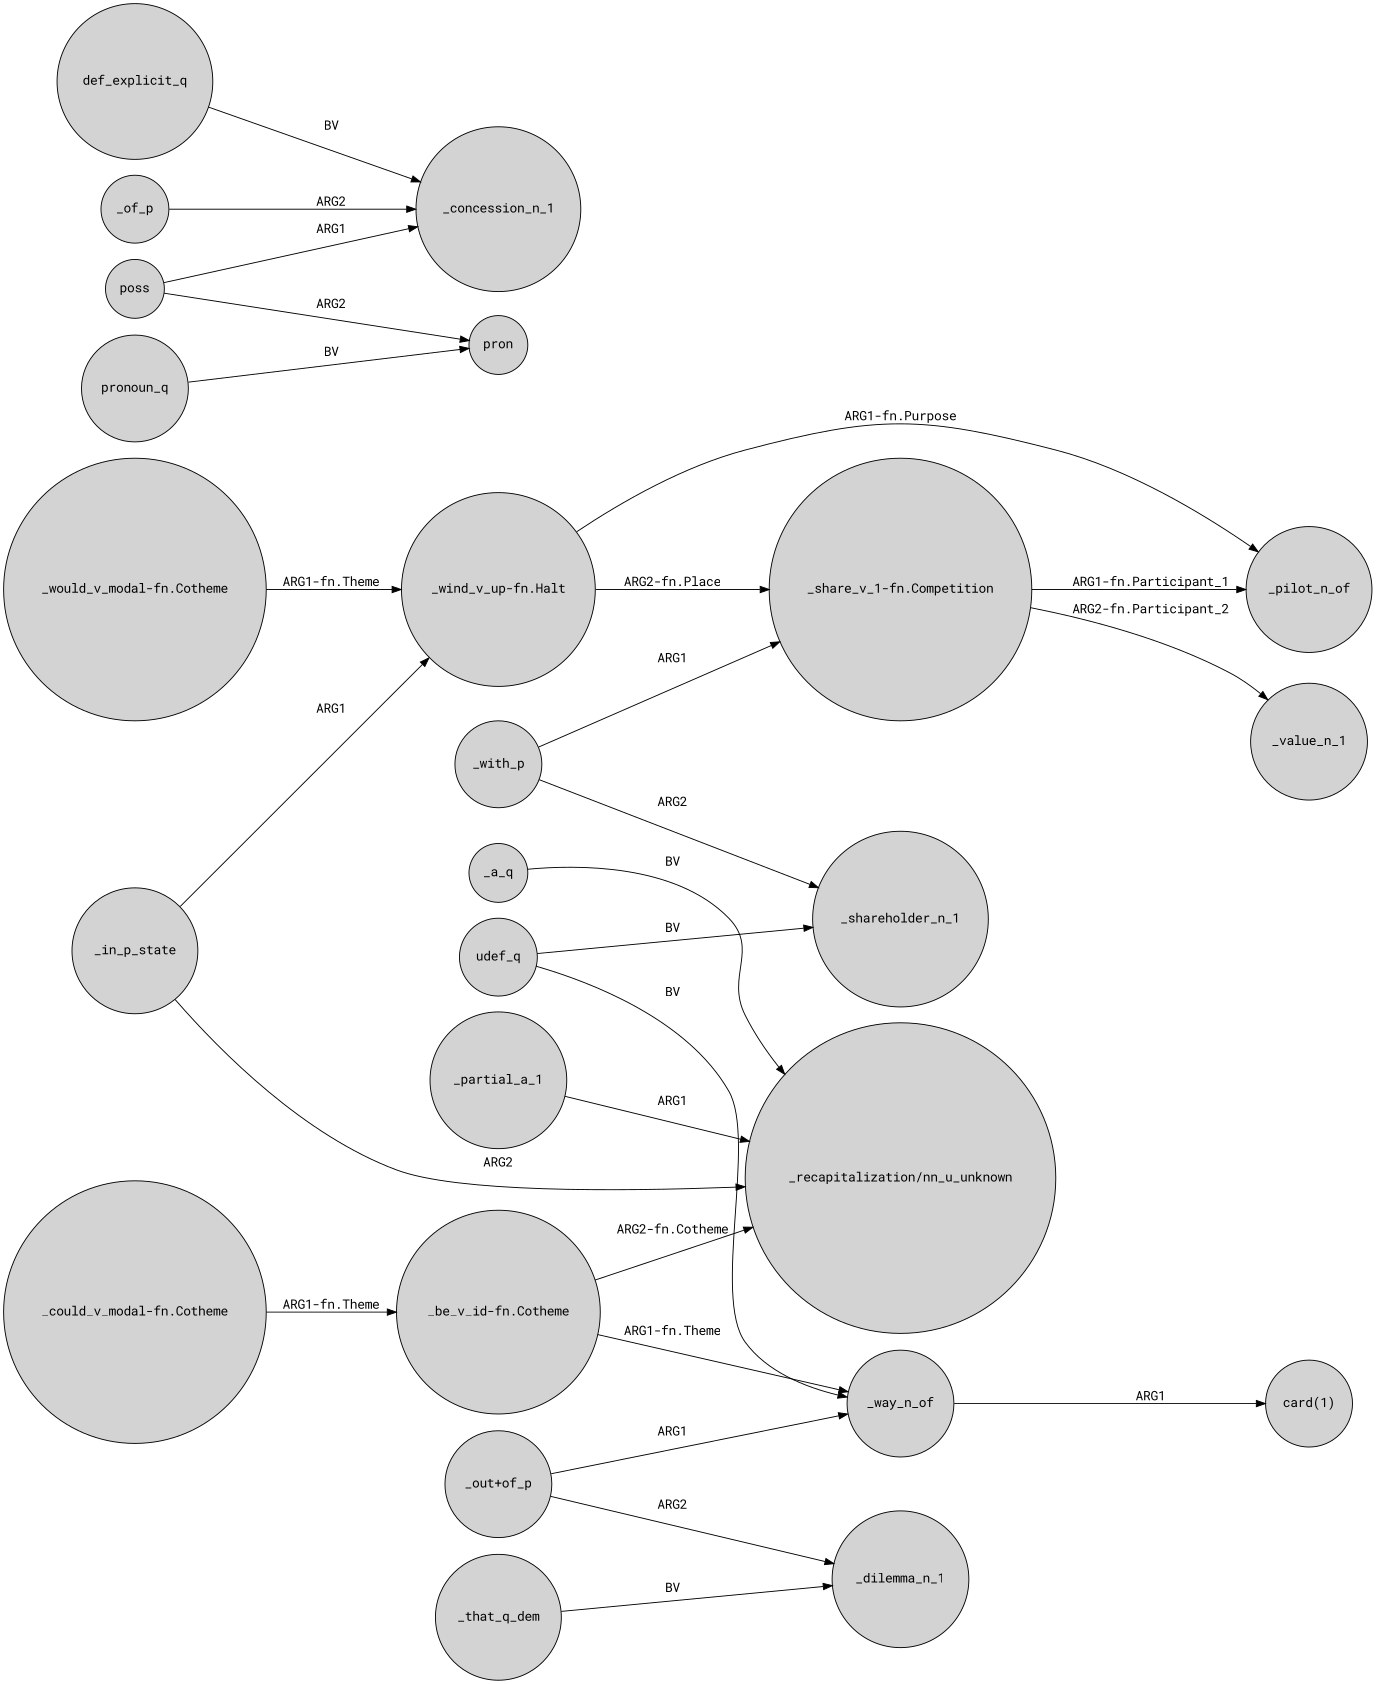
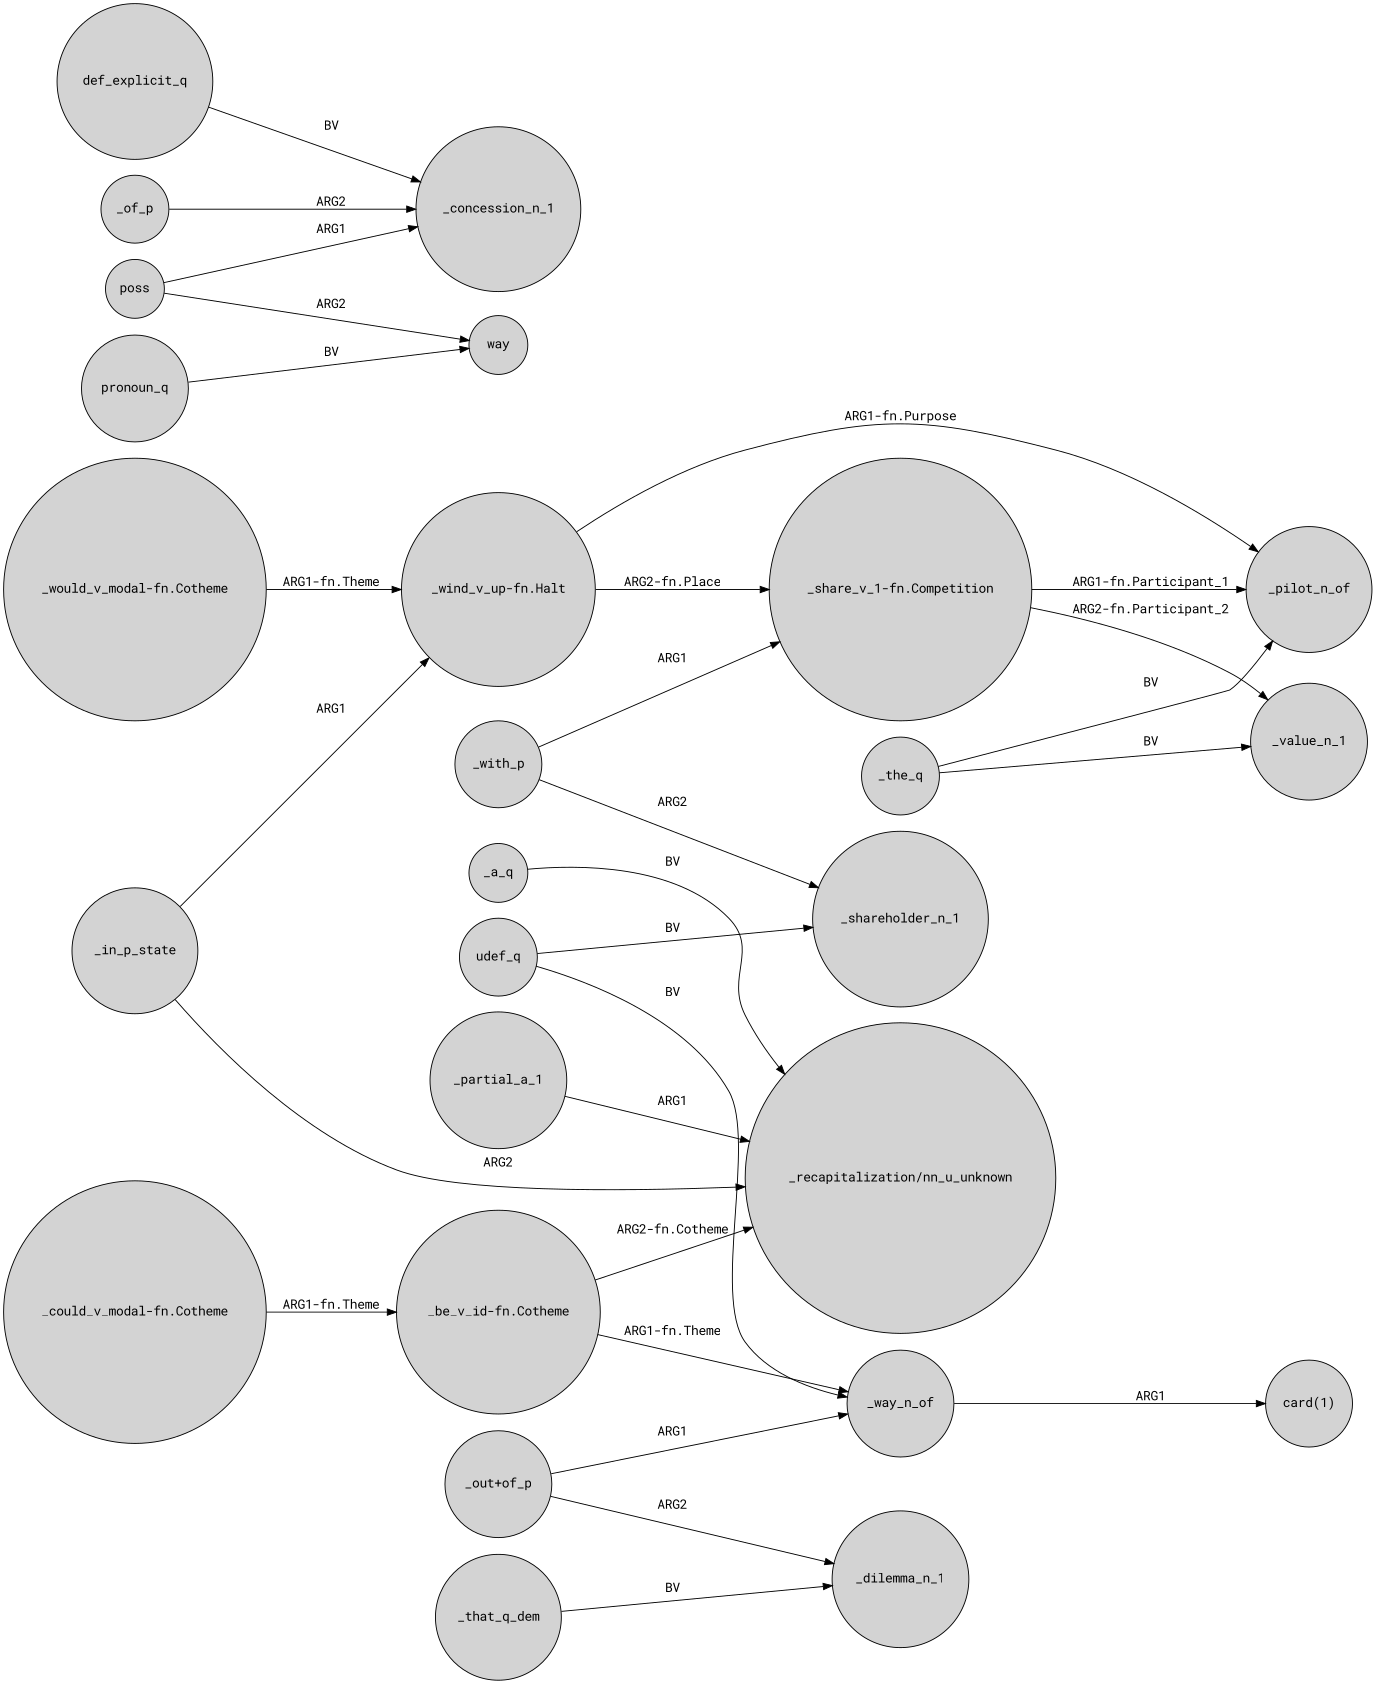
(498, 345) -> (498, 345)
none -> (900, 776)
